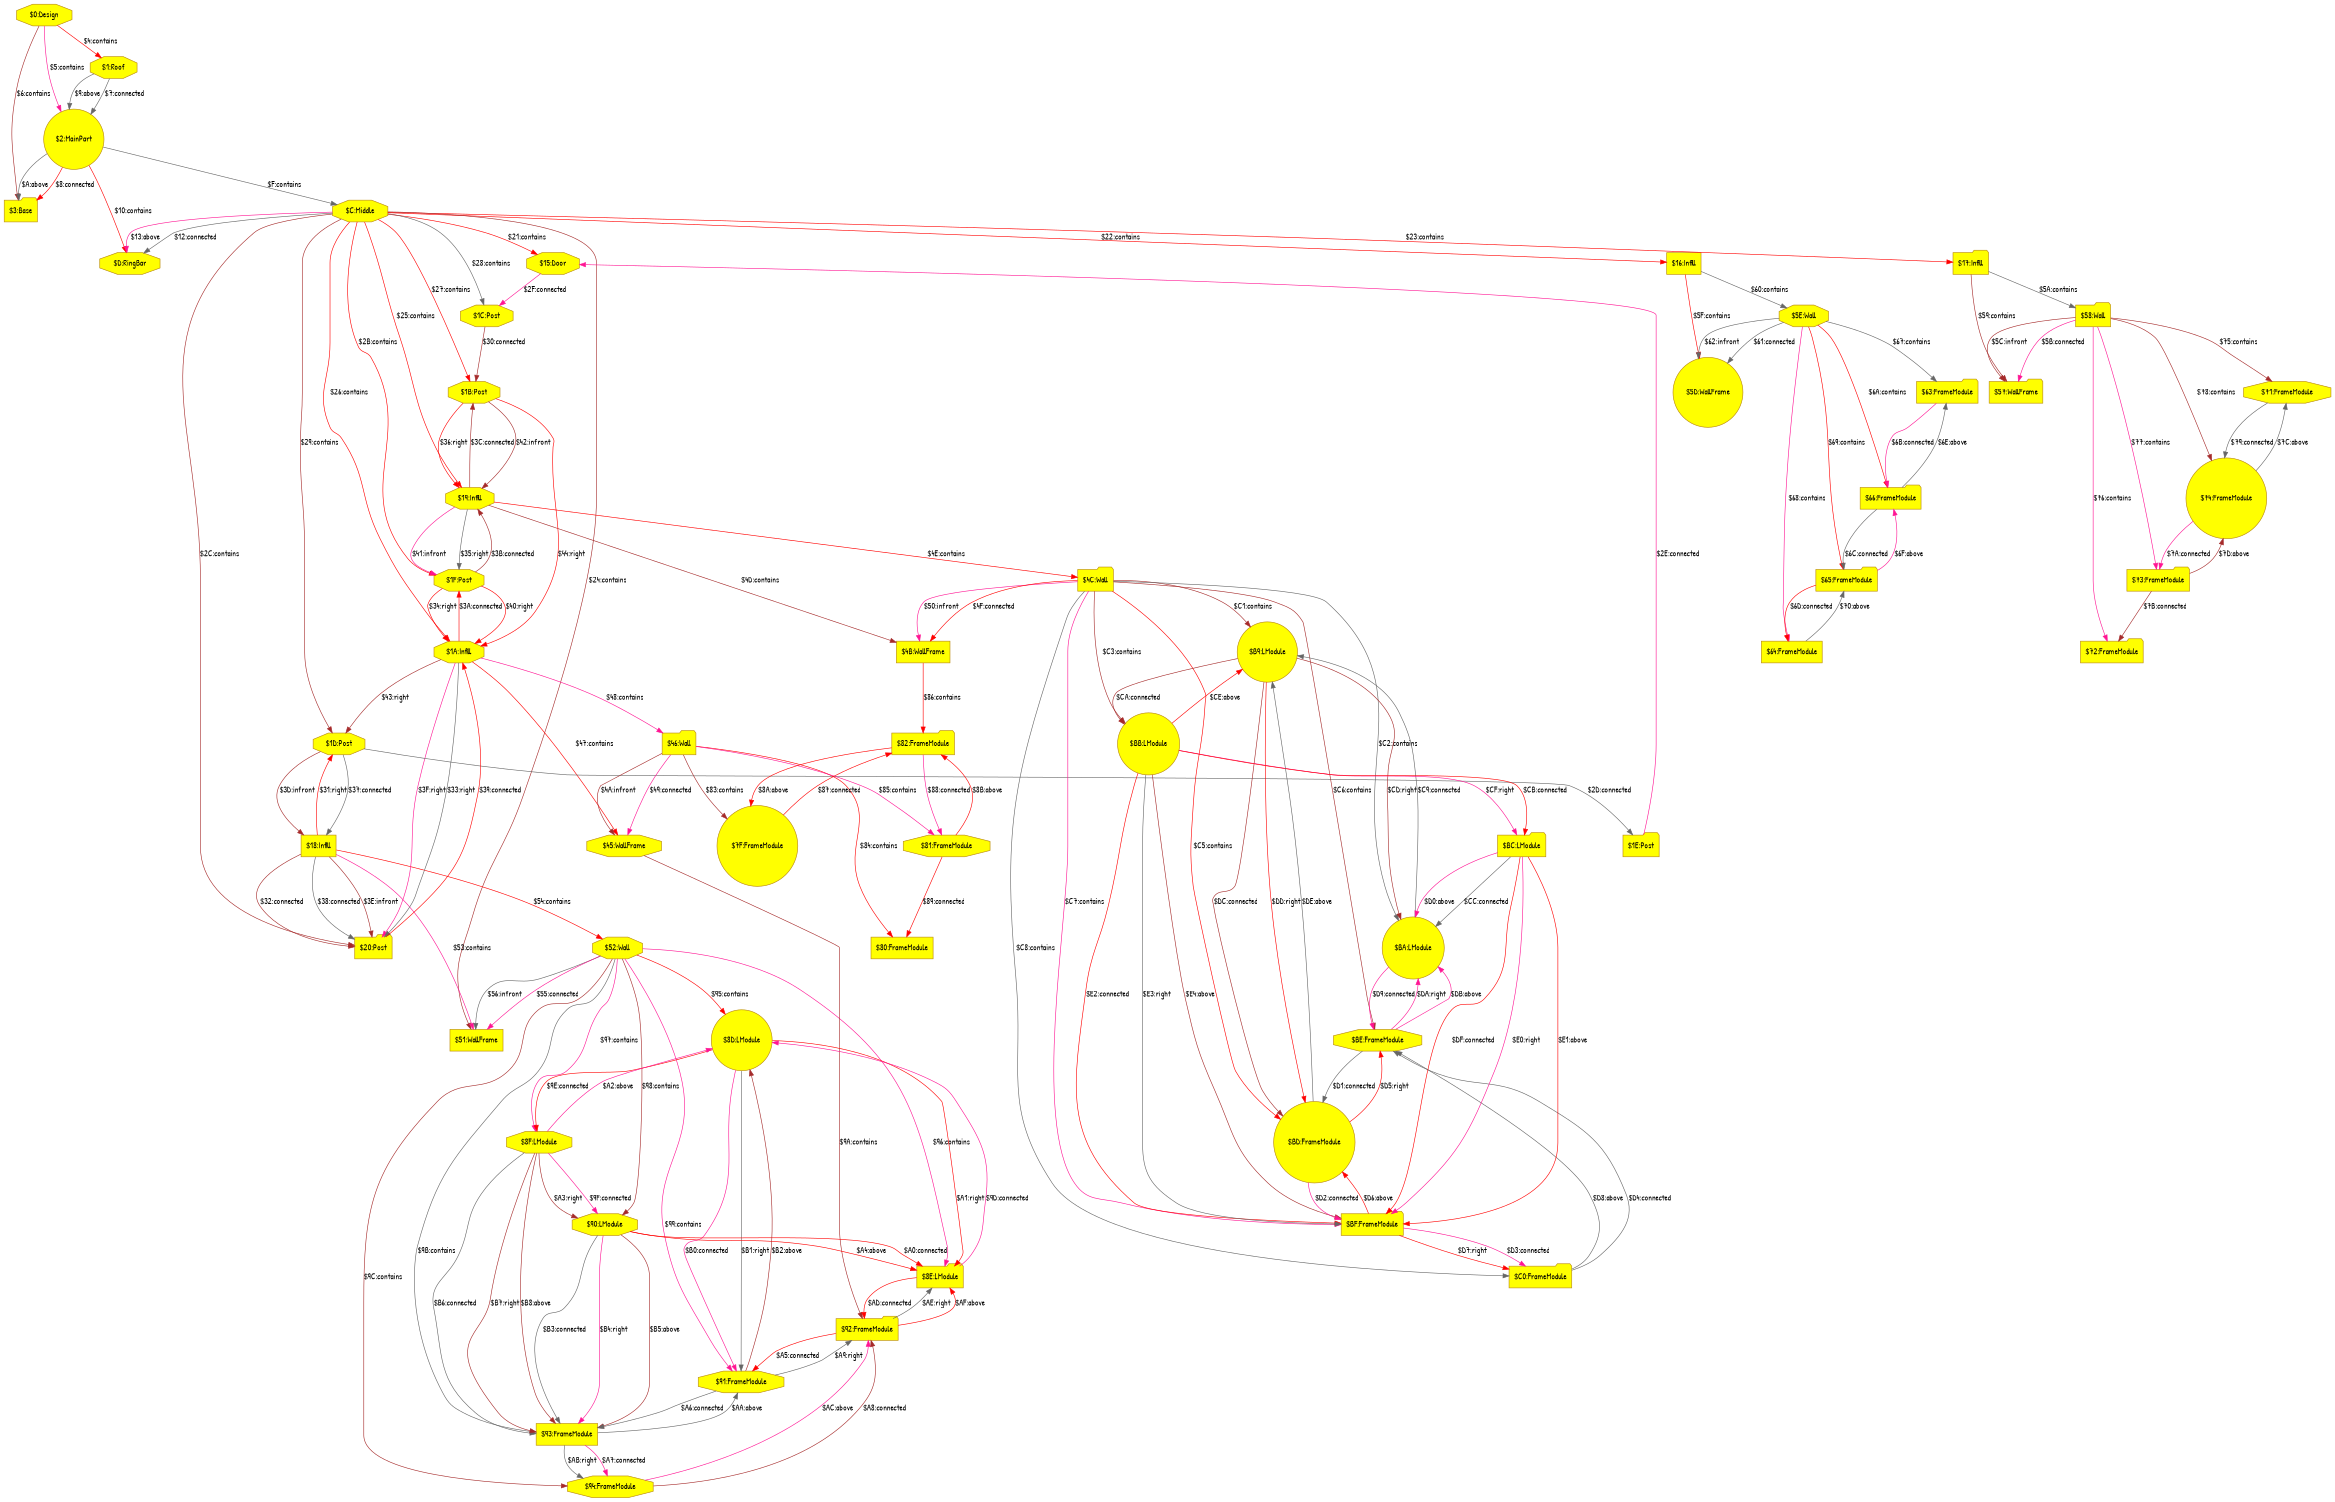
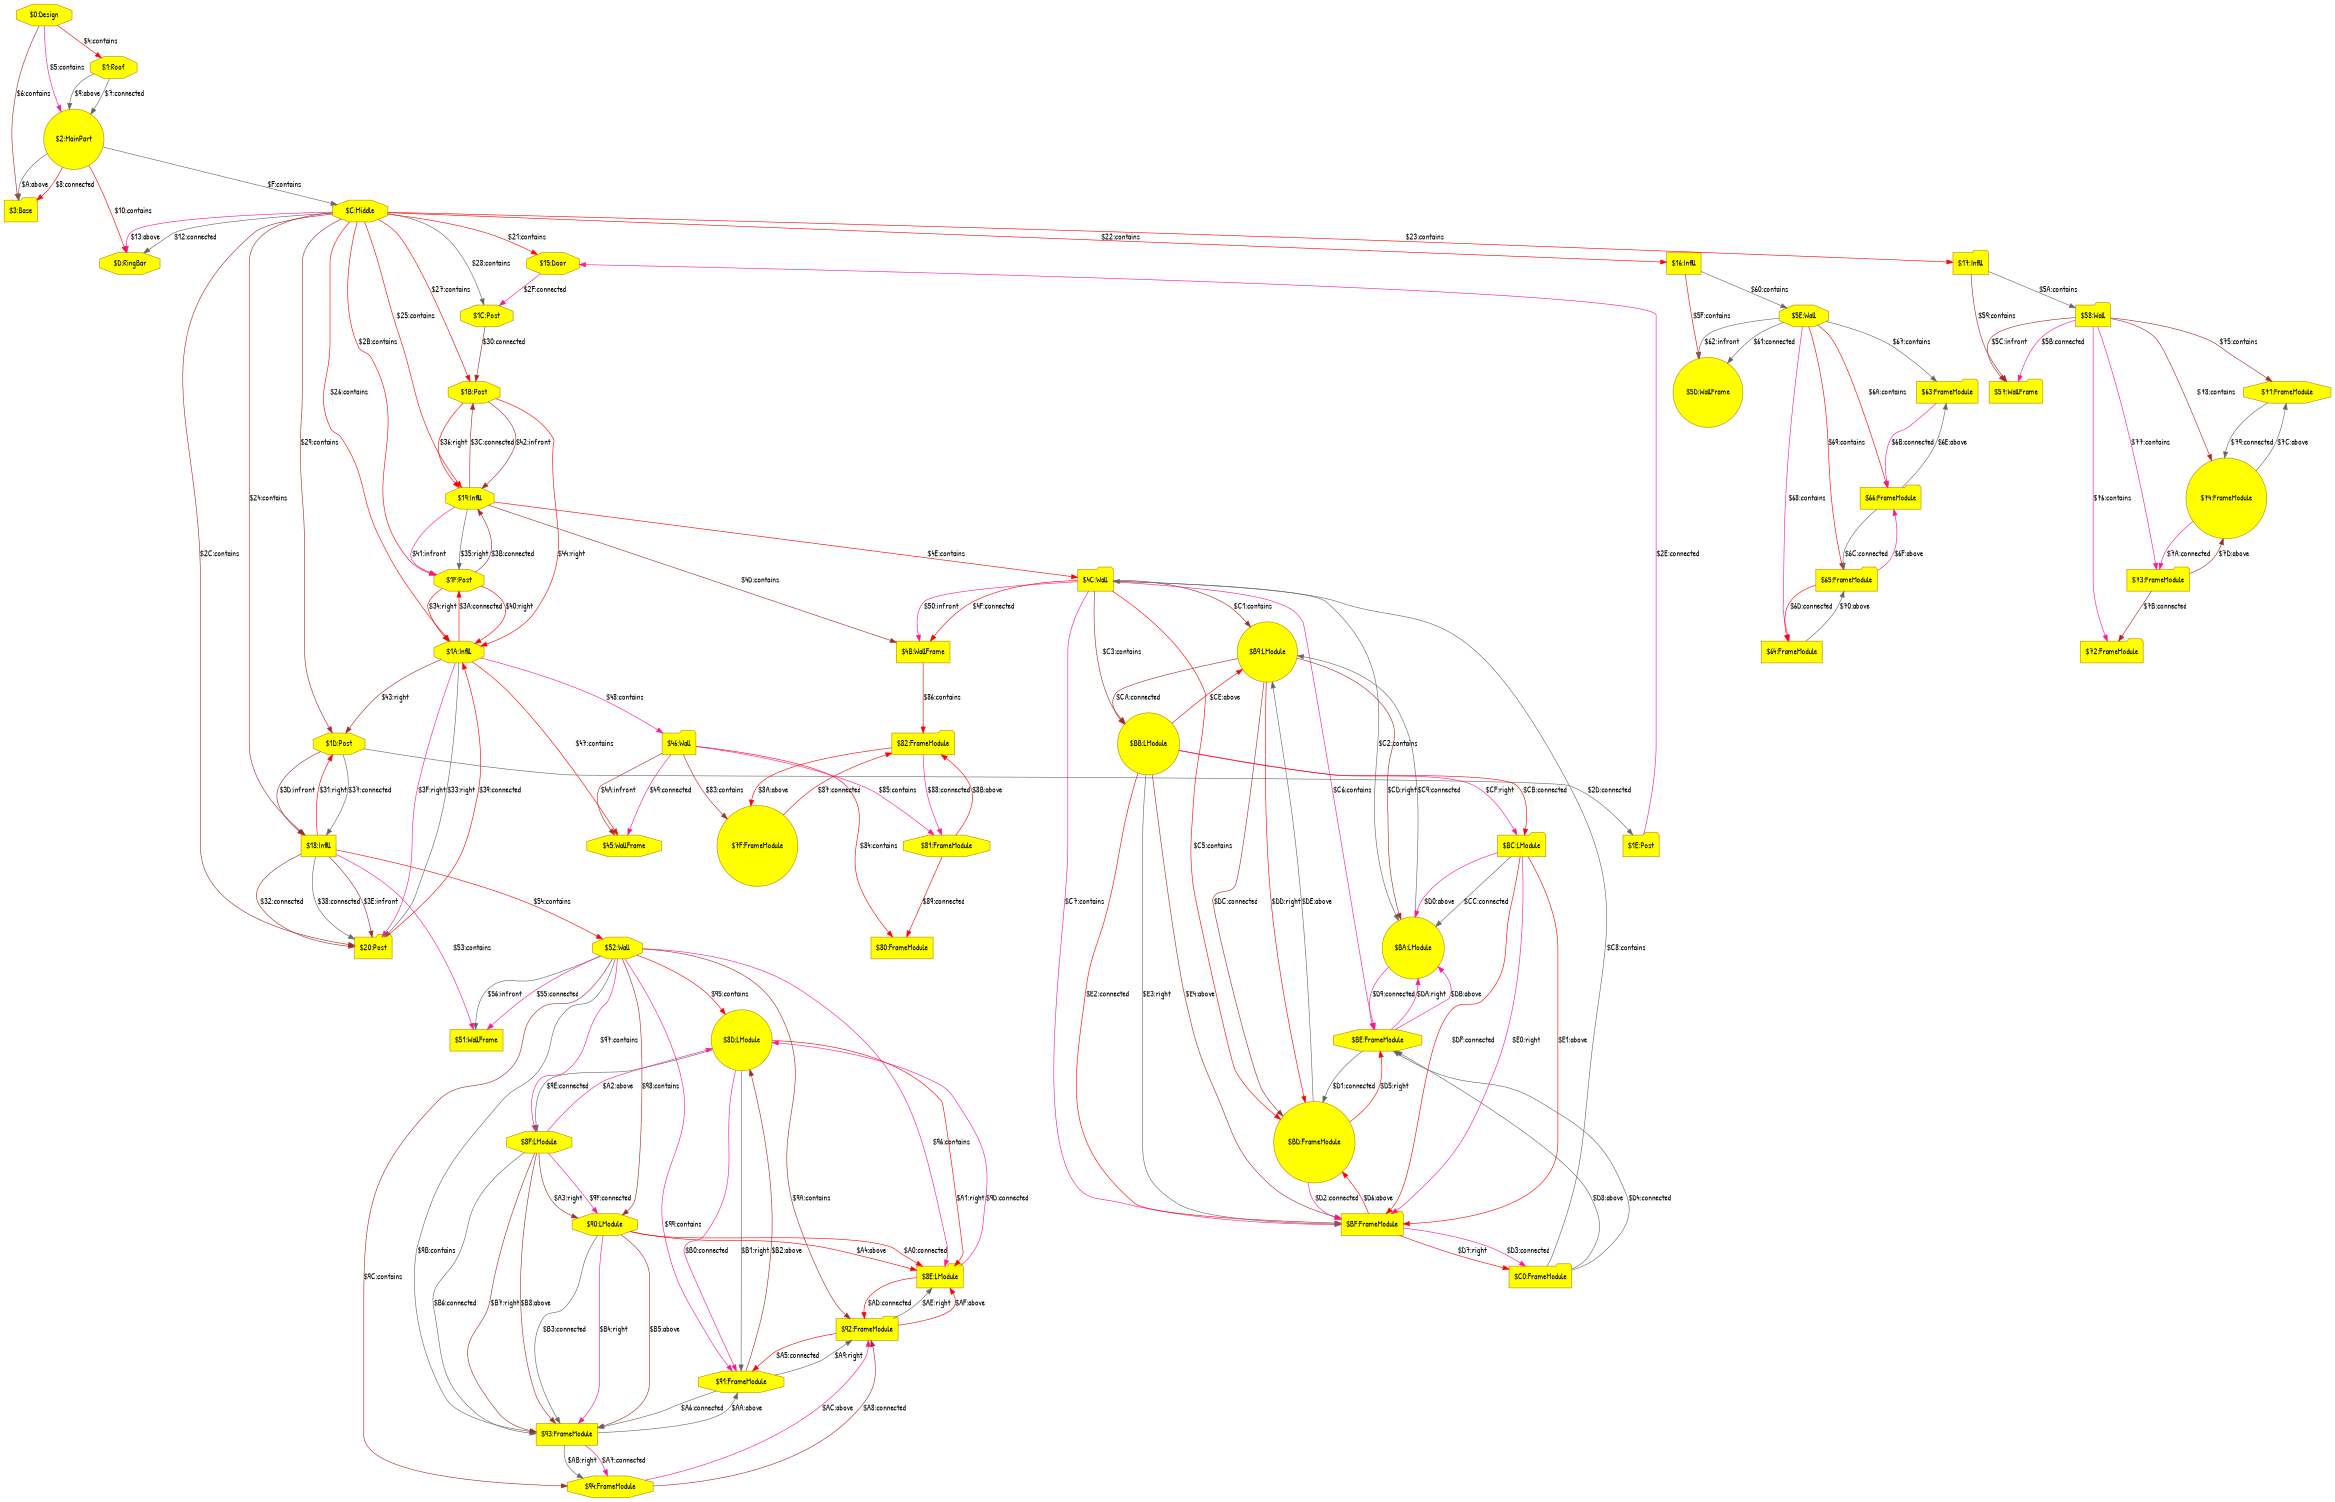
(589, 568) -> (249, 502)
(1321, 725) -> (1321, 725)
(839, 1024) -> (794, 1090)
(607, 1072) -> (607, 1072)
(1023, 1118) -> (1560, 769)
